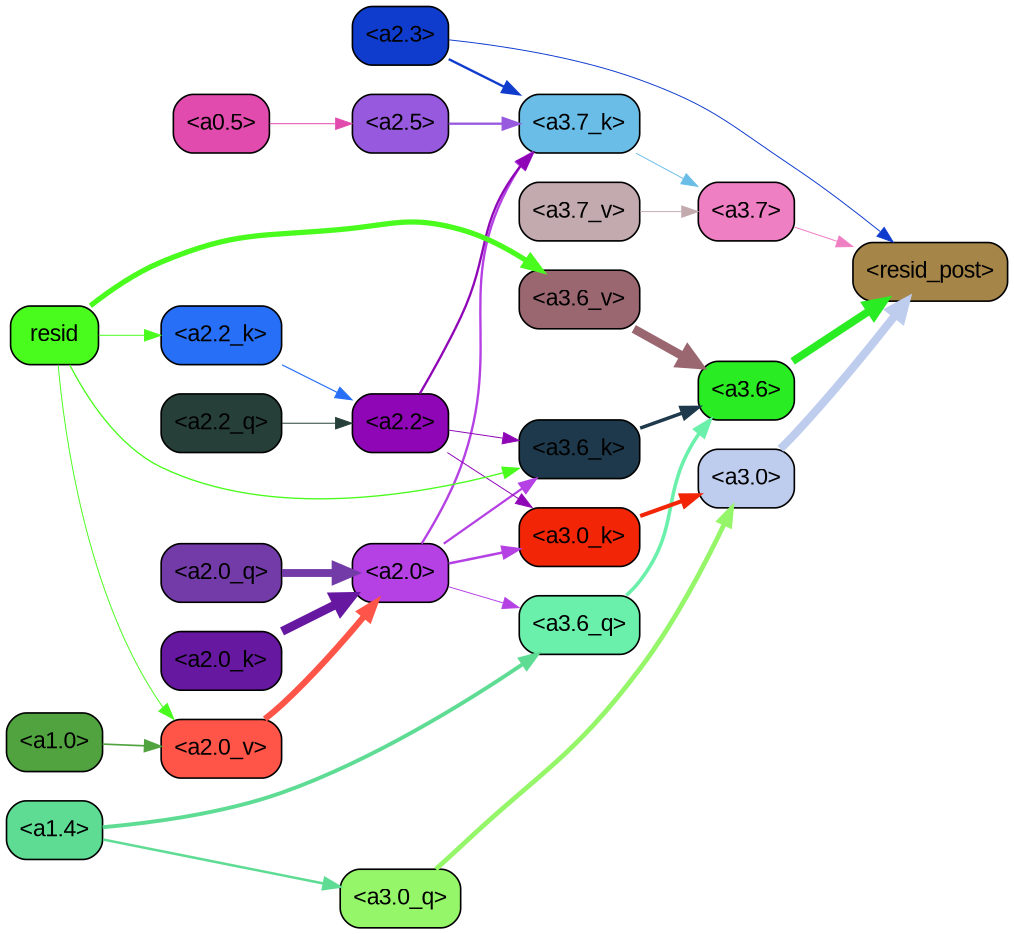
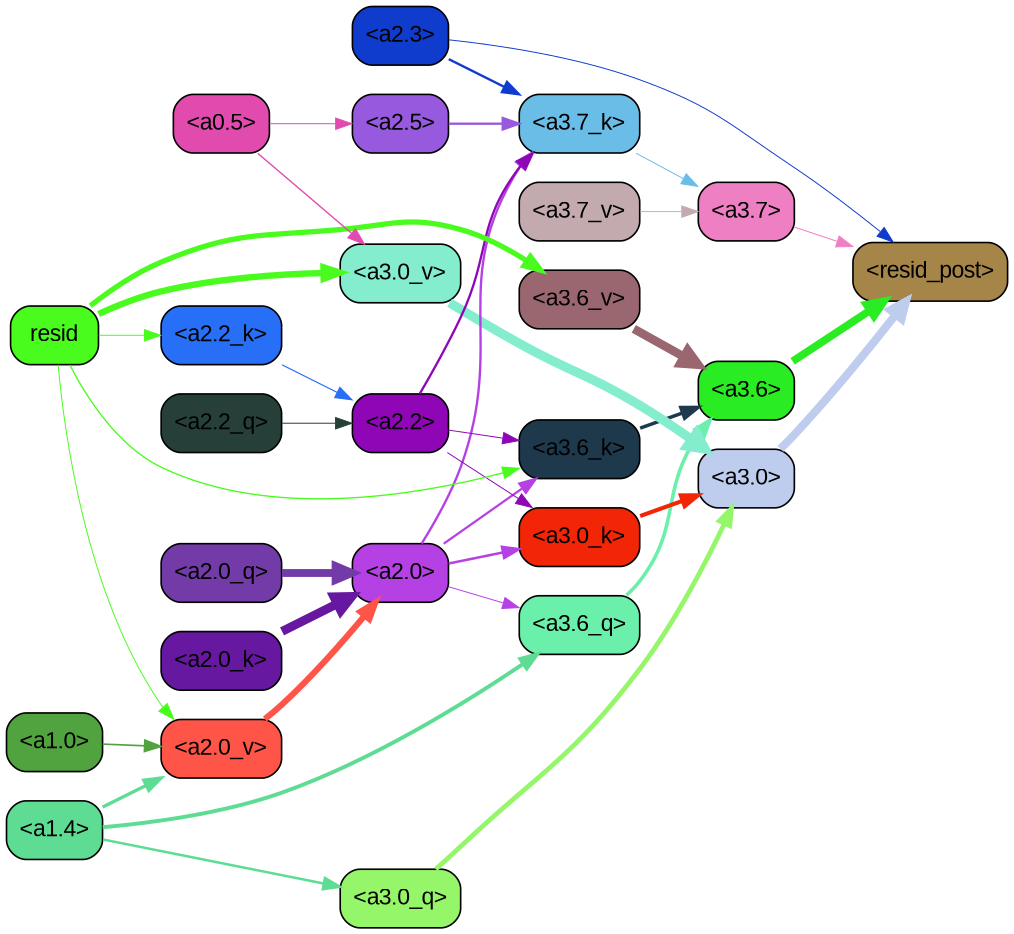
none -> (400, 273)
none -> (124, 796)
